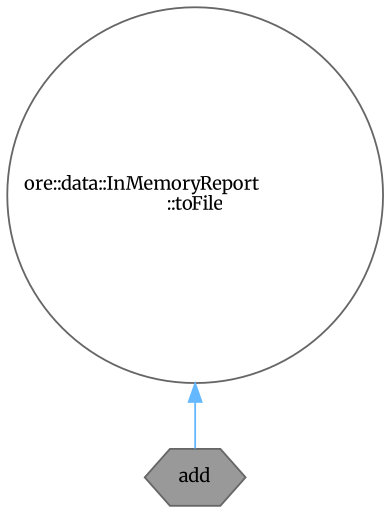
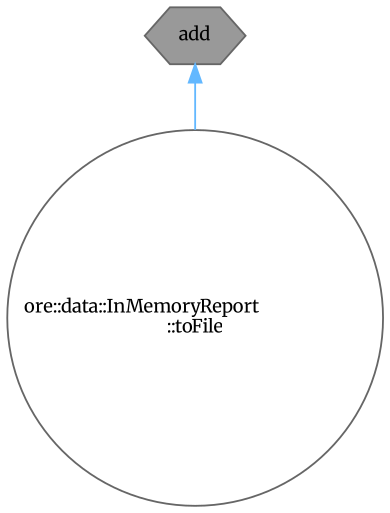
(195, 425) -> (195, 106)
